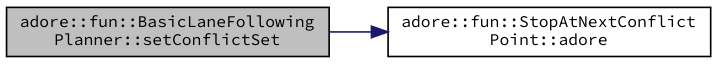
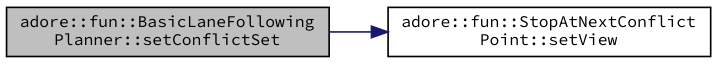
(549, 32) -> (549, 32)
